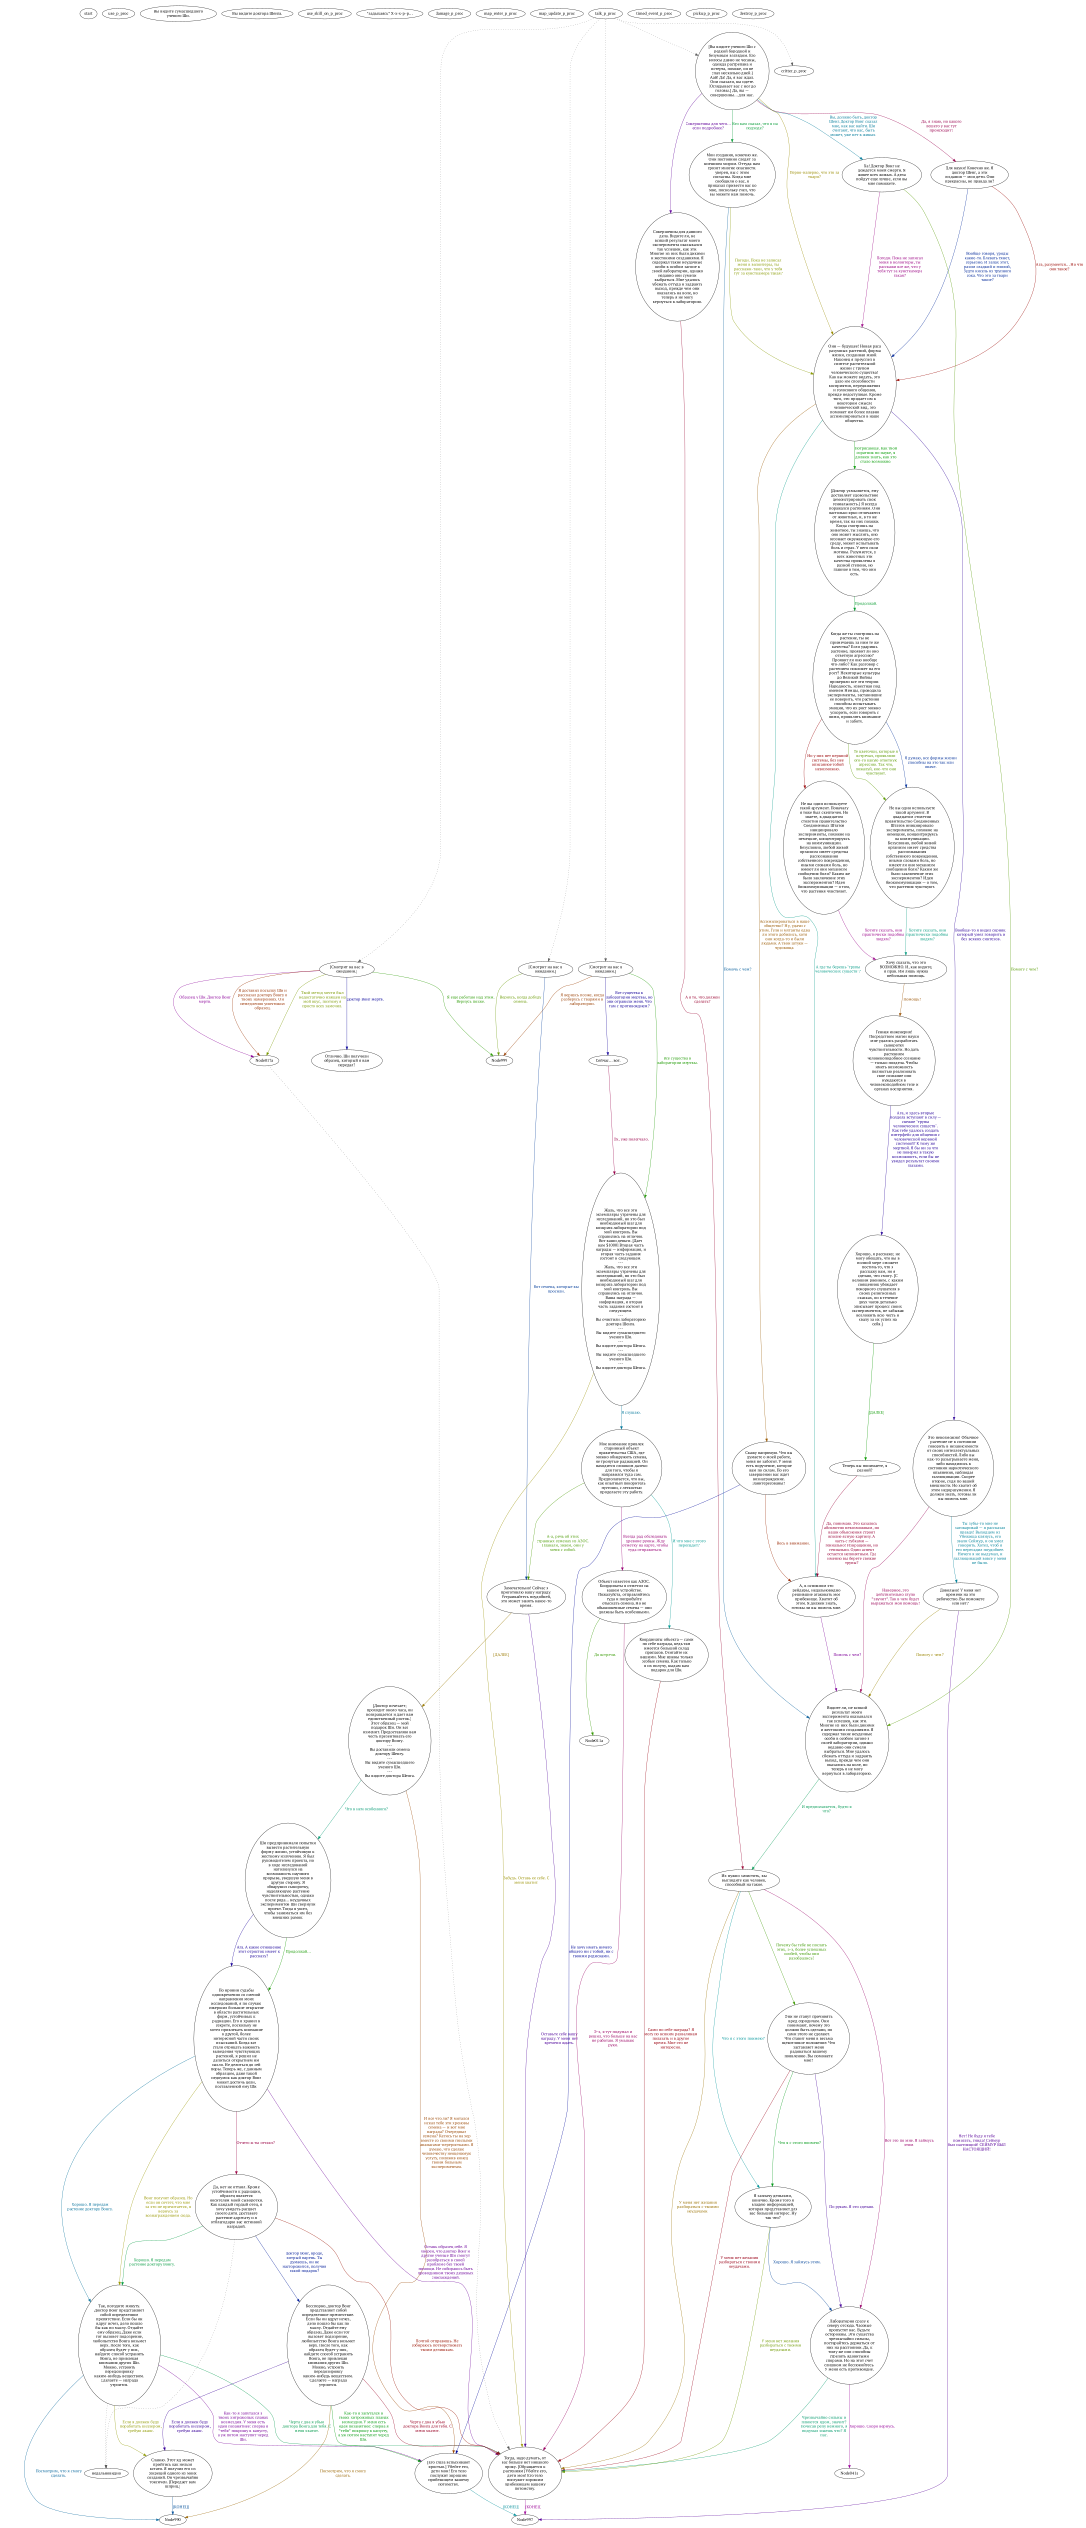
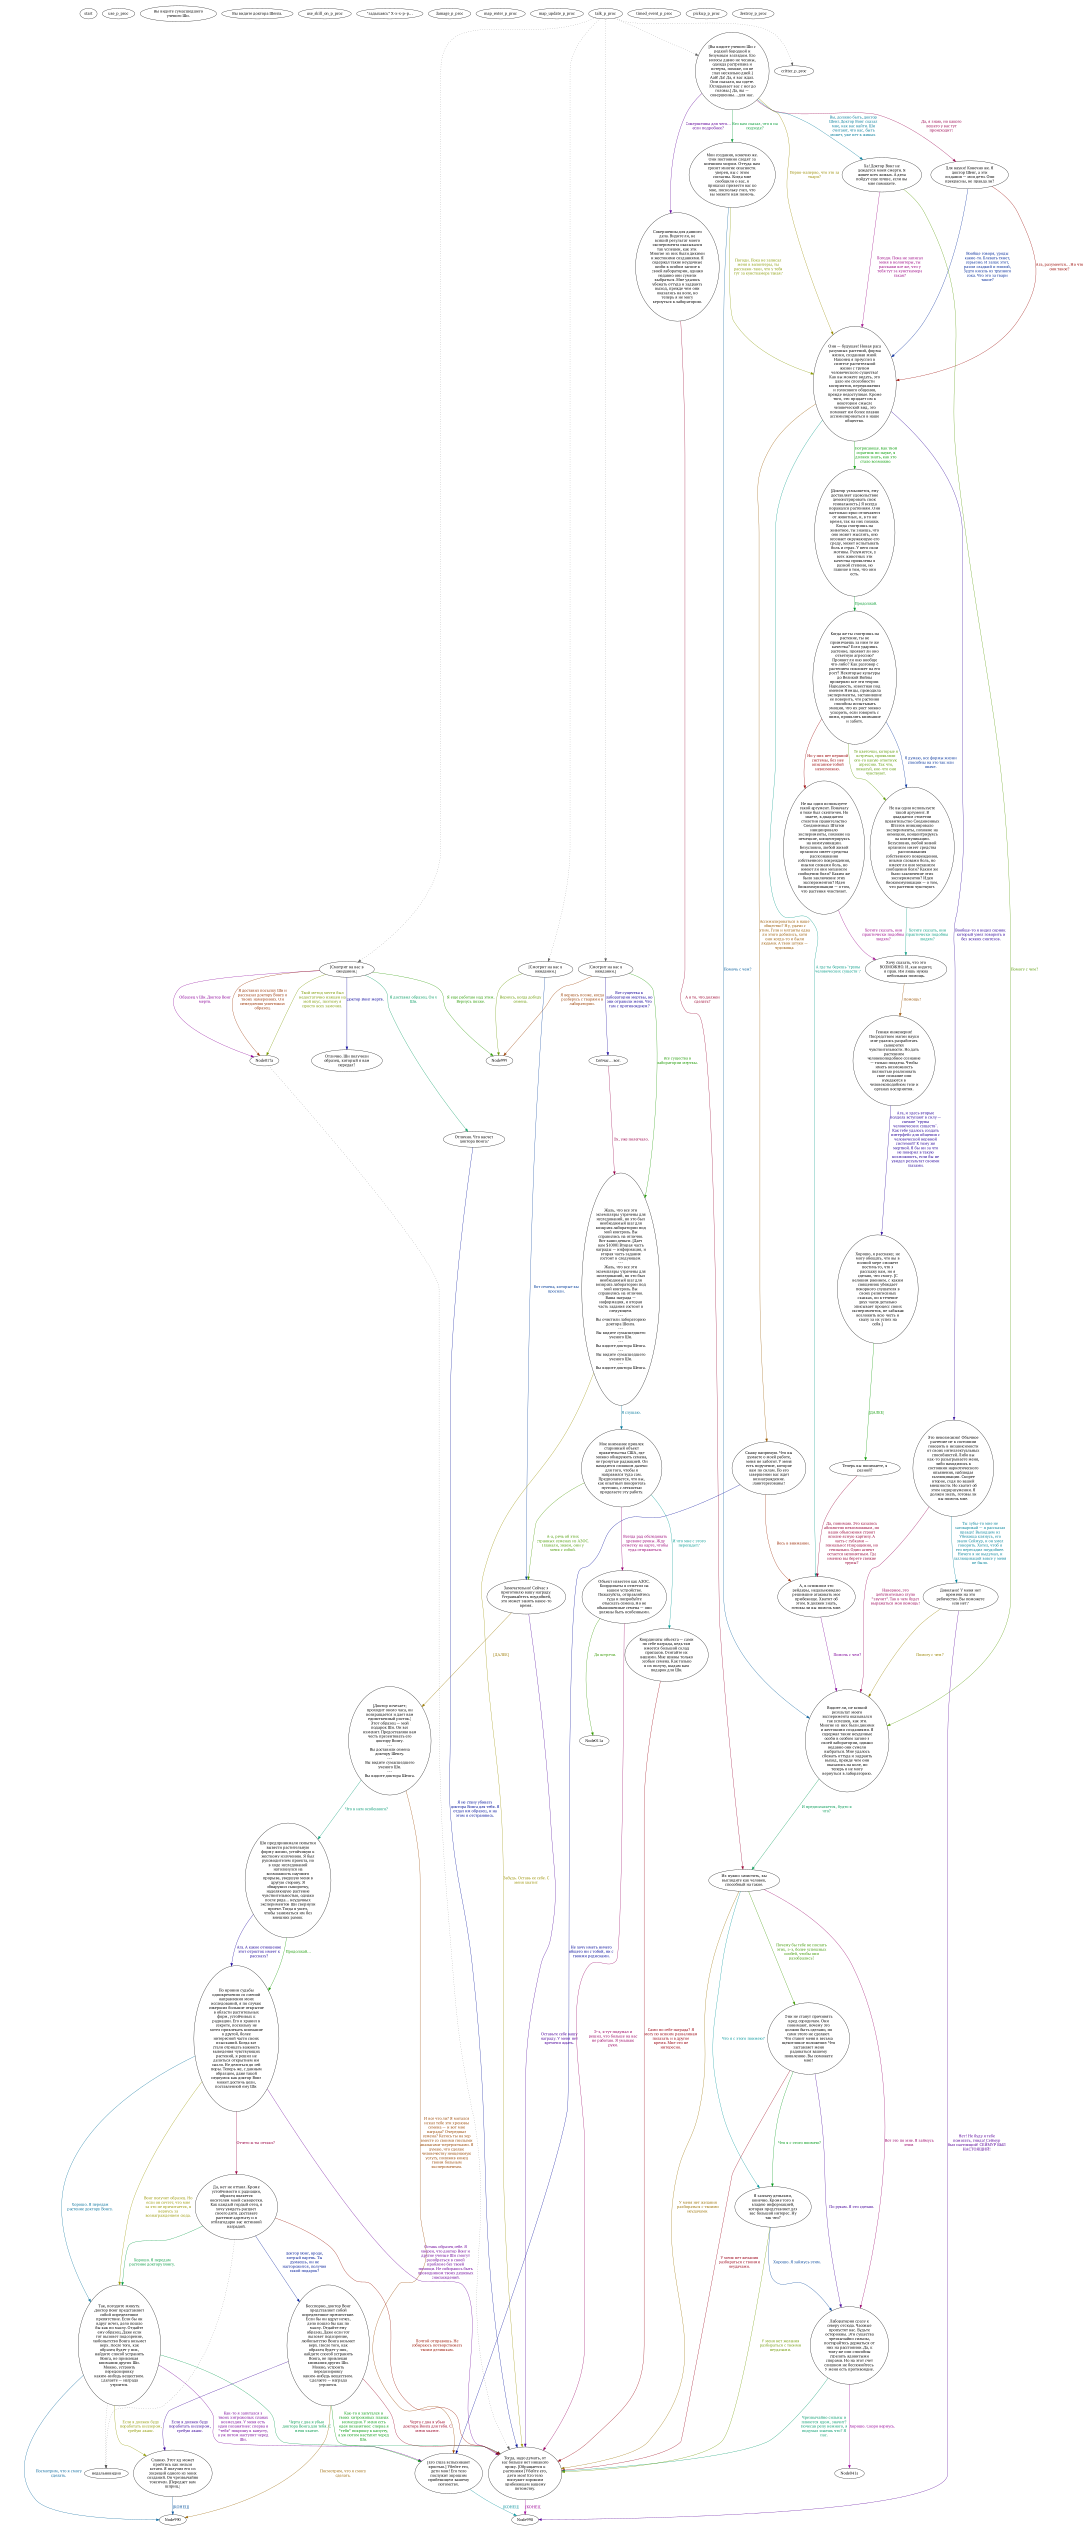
none -> (474, 1139)
(525, 2520) -> (525, 2520)
